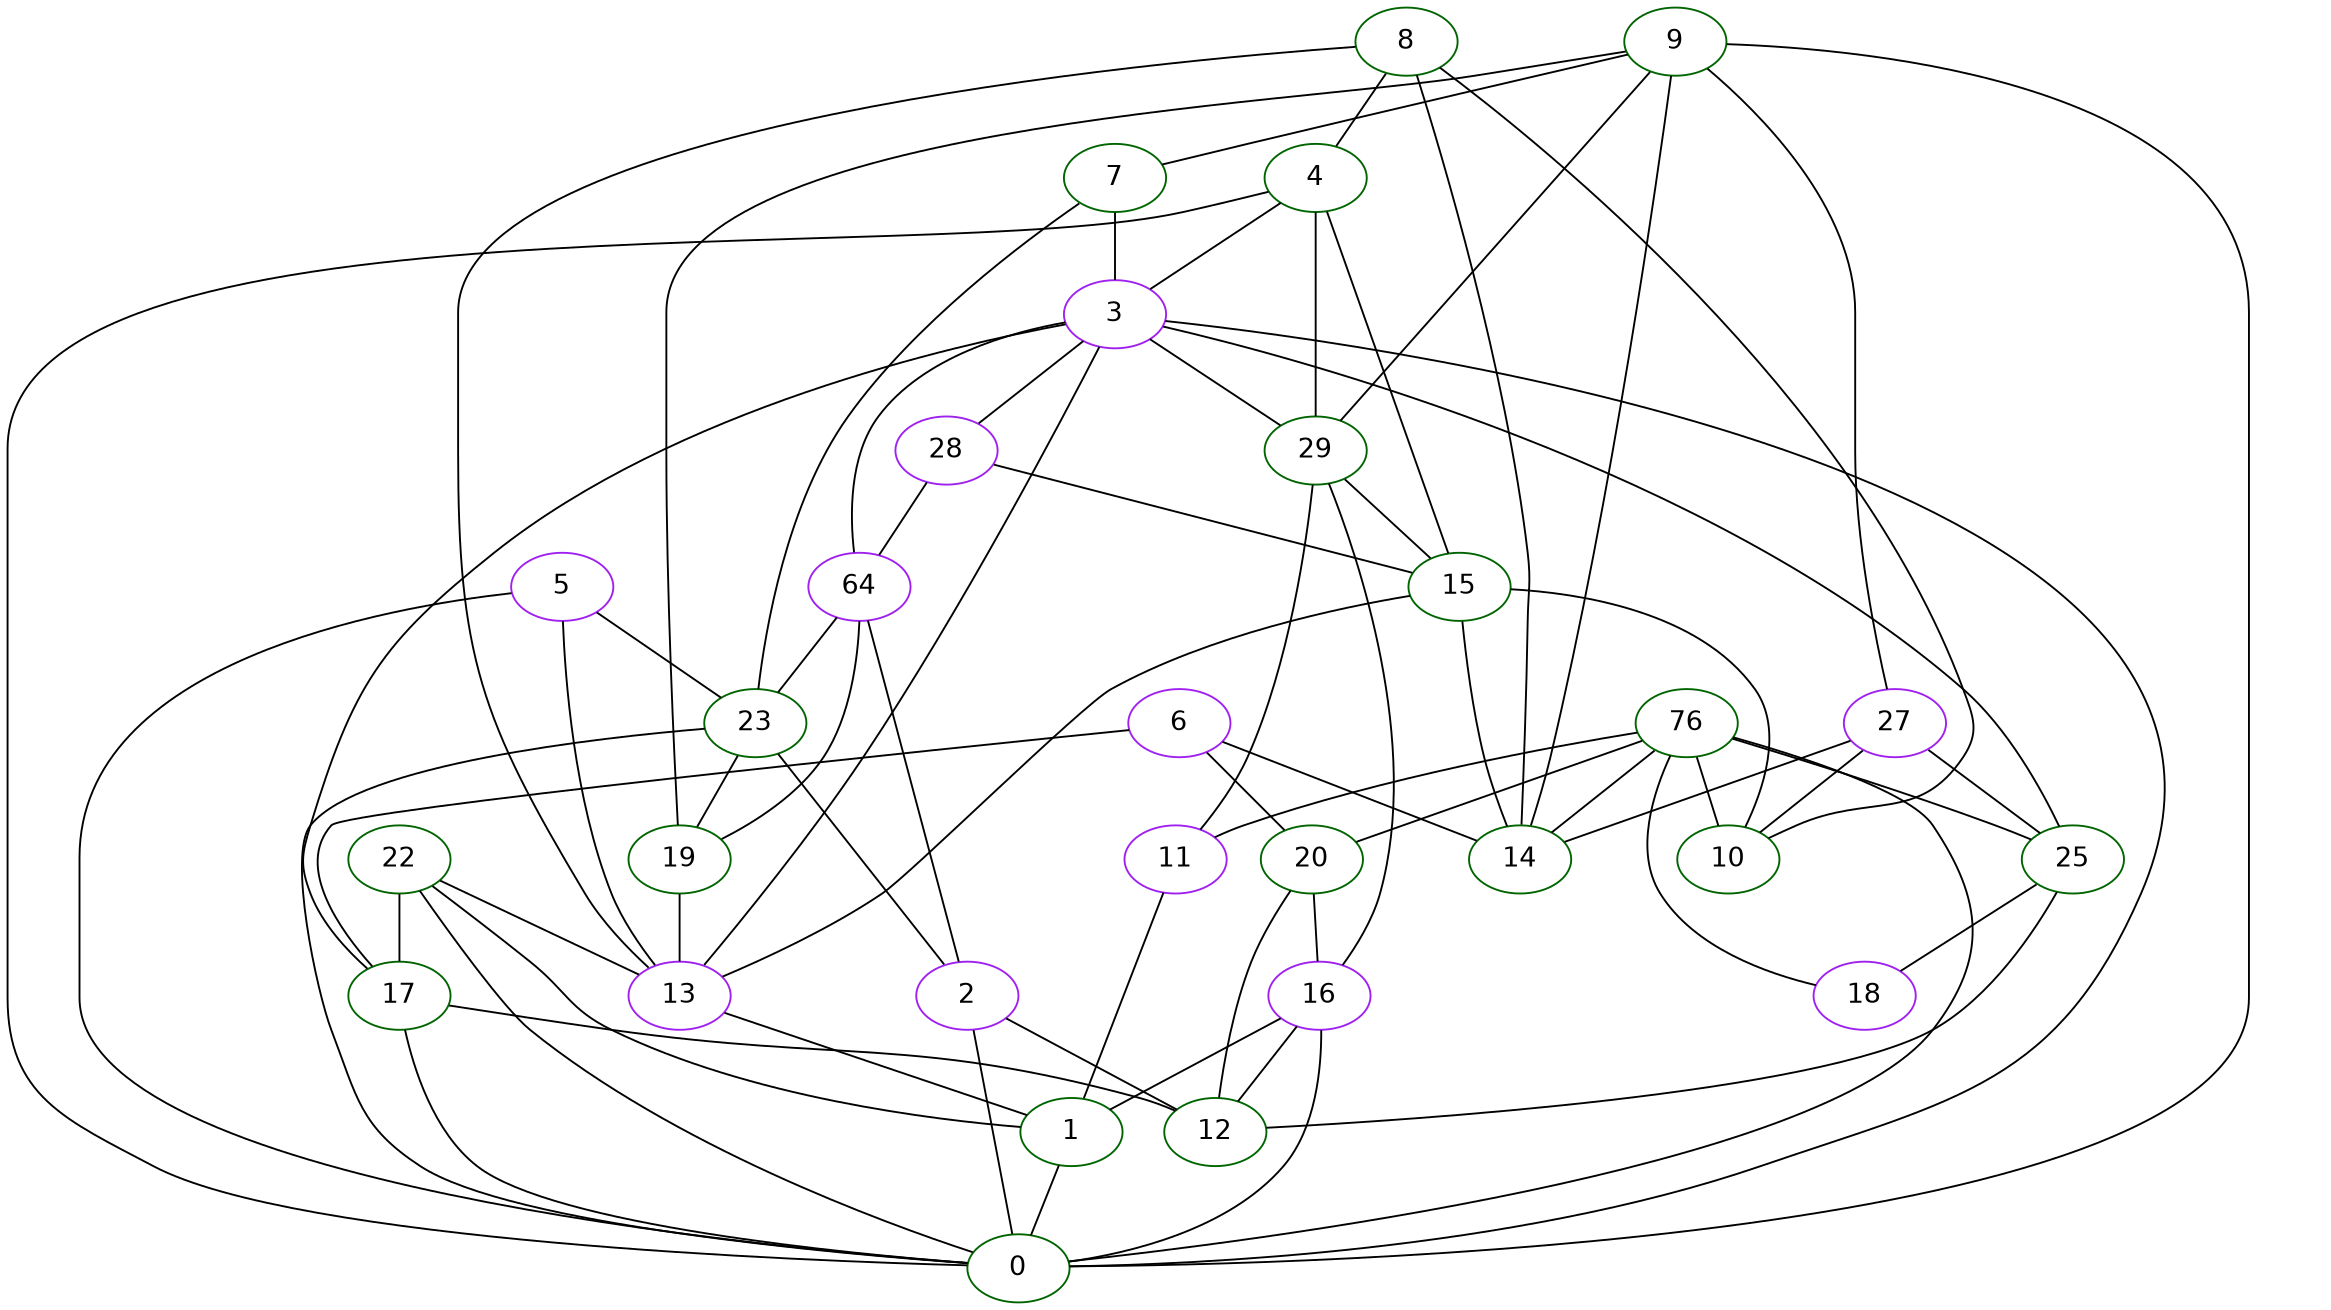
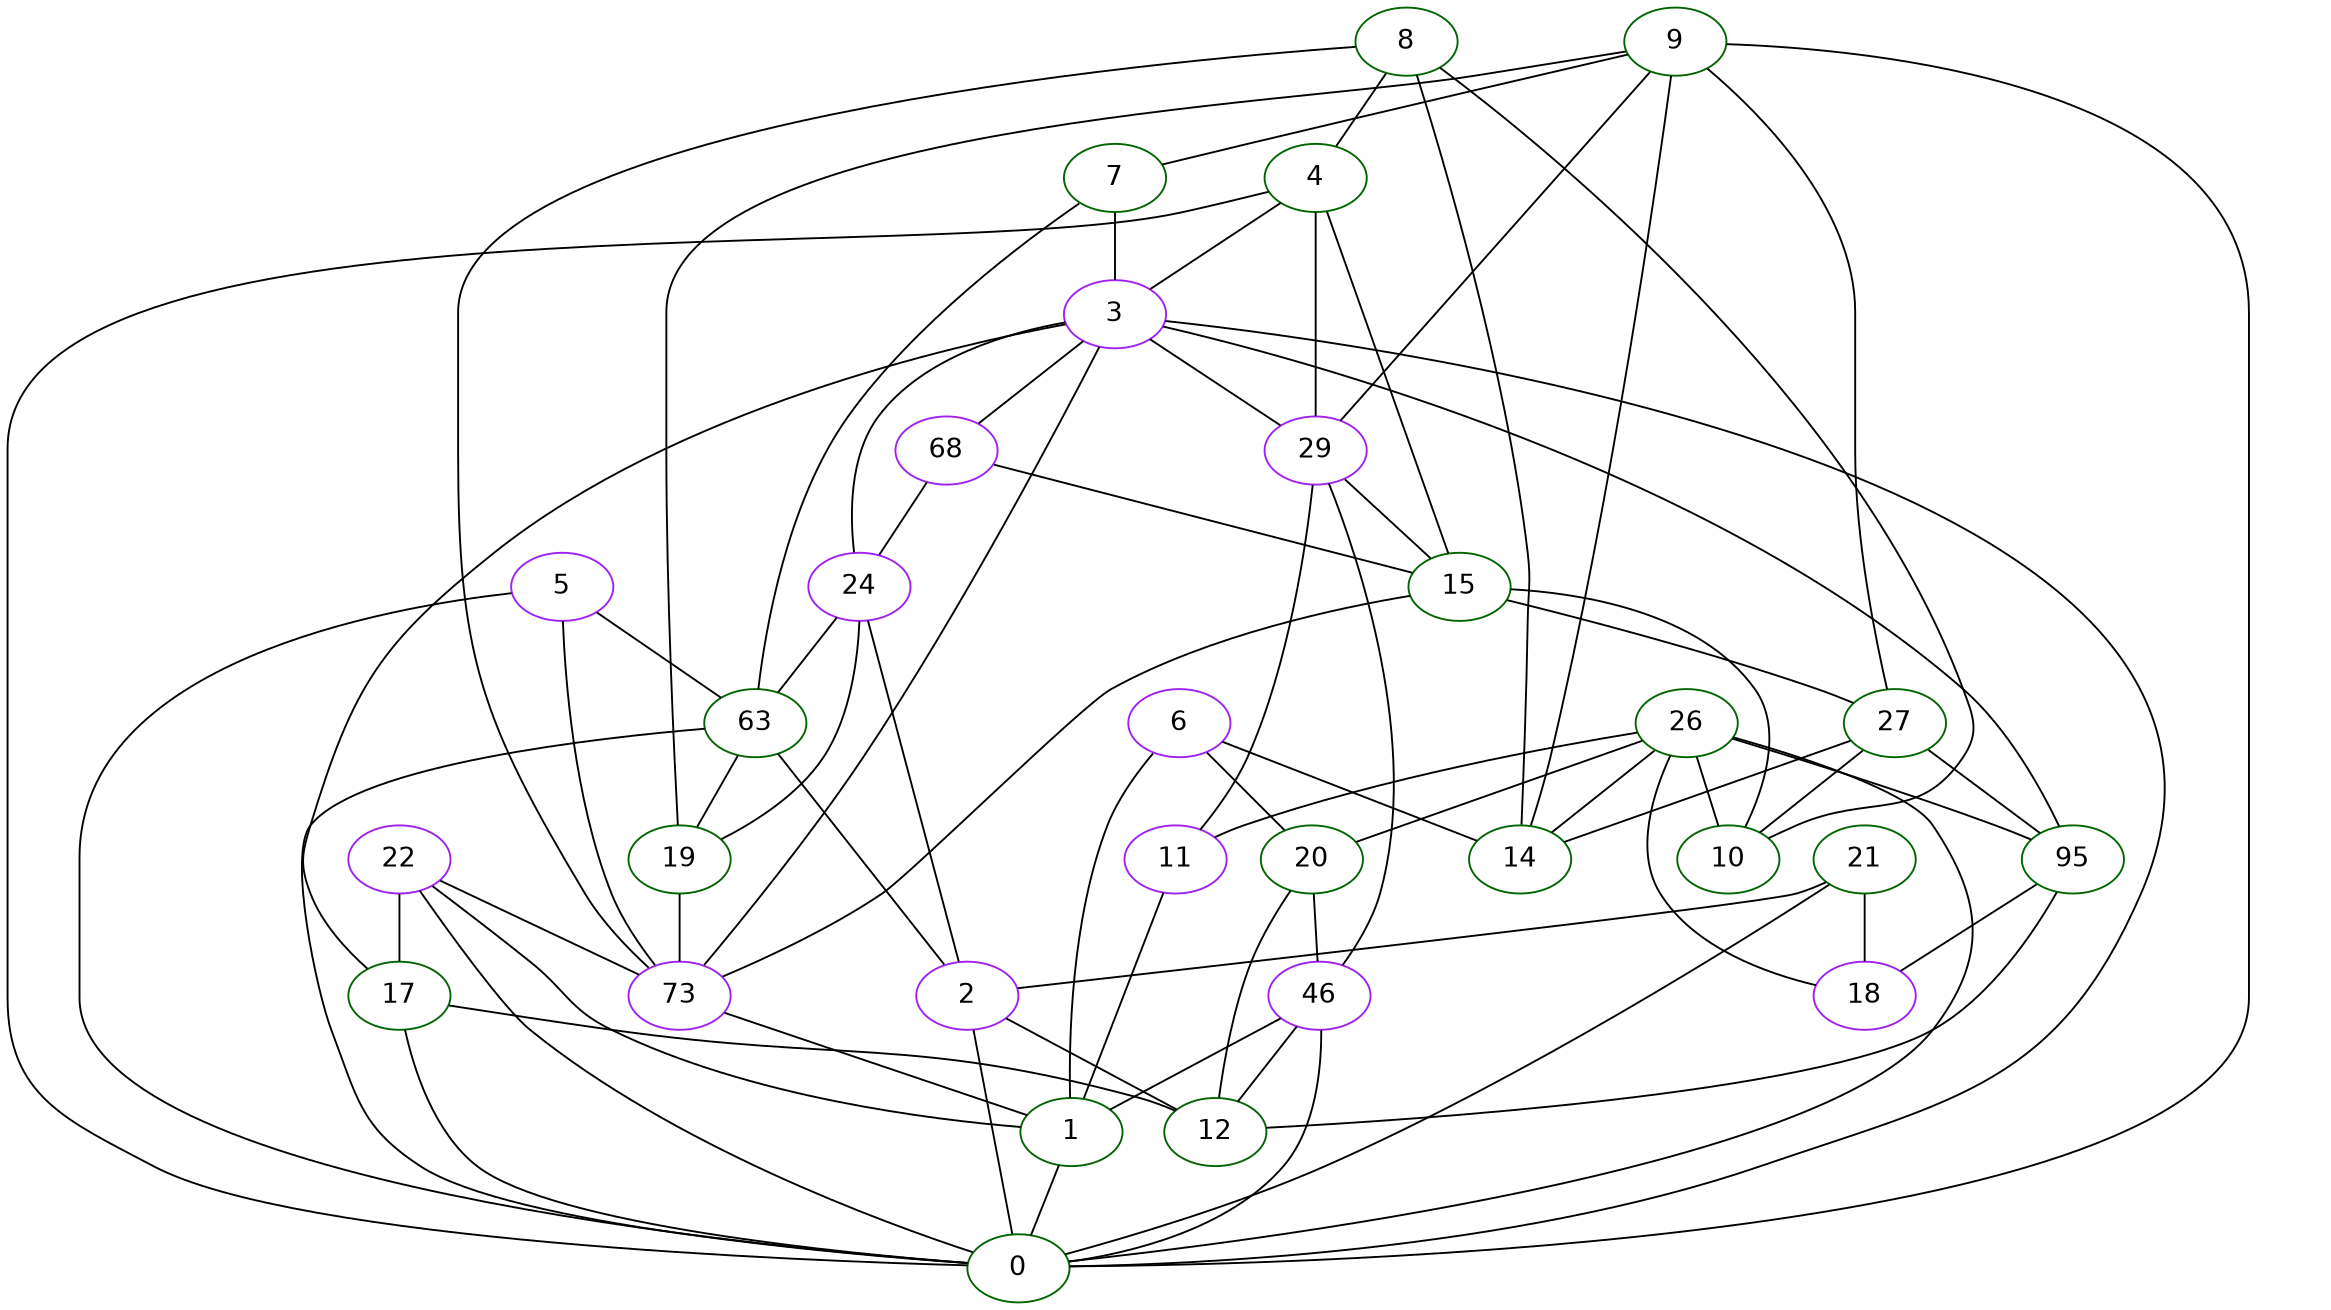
(947, 451) -> (947, 451)
(1316, 451) -> (1316, 451)
(859, 587) -> (859, 587)
(755, 723) -> (755, 723)
(1687, 723) -> (1687, 723)
(1895, 723) -> (1895, 723)
(1477, 726) -> (1682, 647)
(650, 781) -> (1083, 917)
(399, 859) -> (399, 859)
none -> (1865, 859)
(2073, 859) -> (2073, 859)
(680, 996) -> (680, 996)
(1319, 996) -> (1319, 996)
